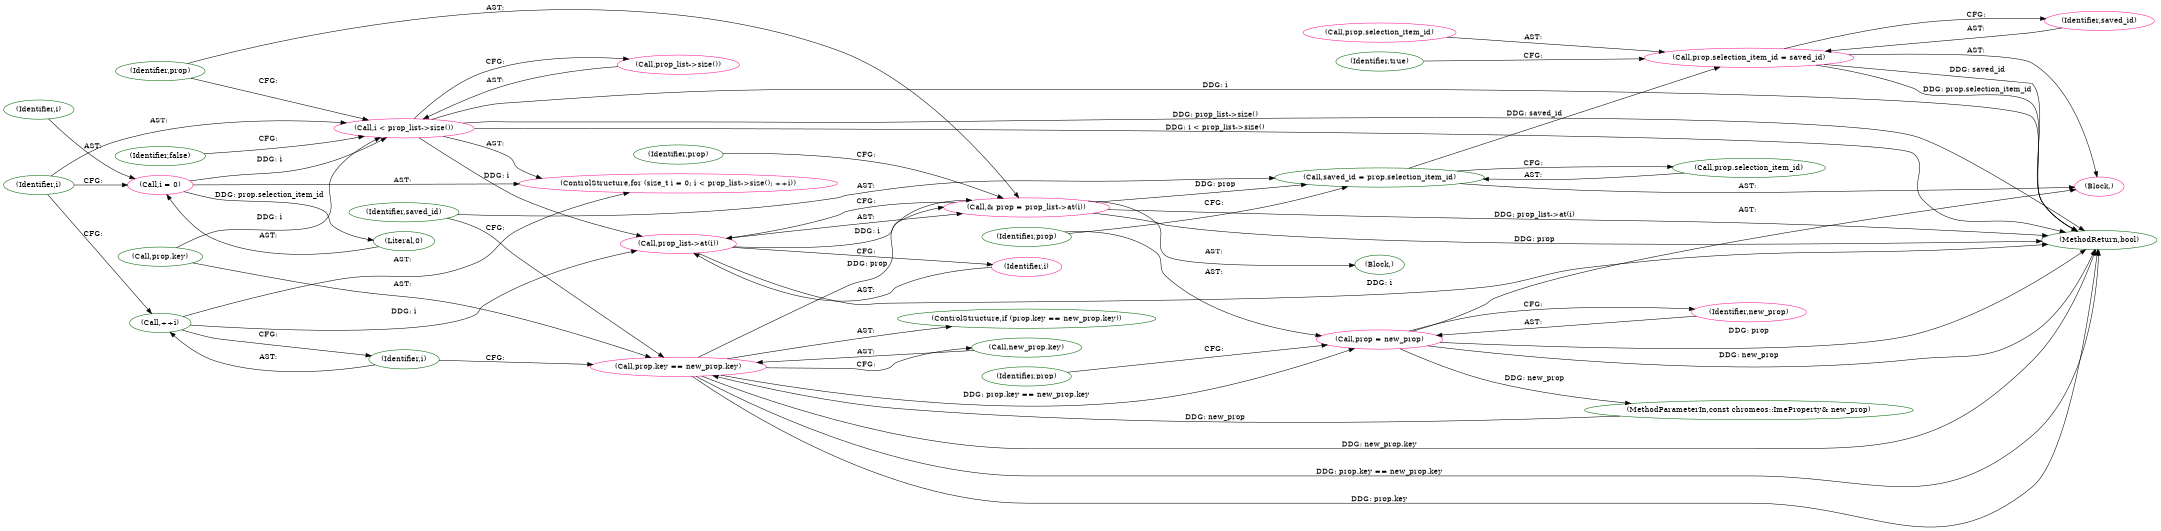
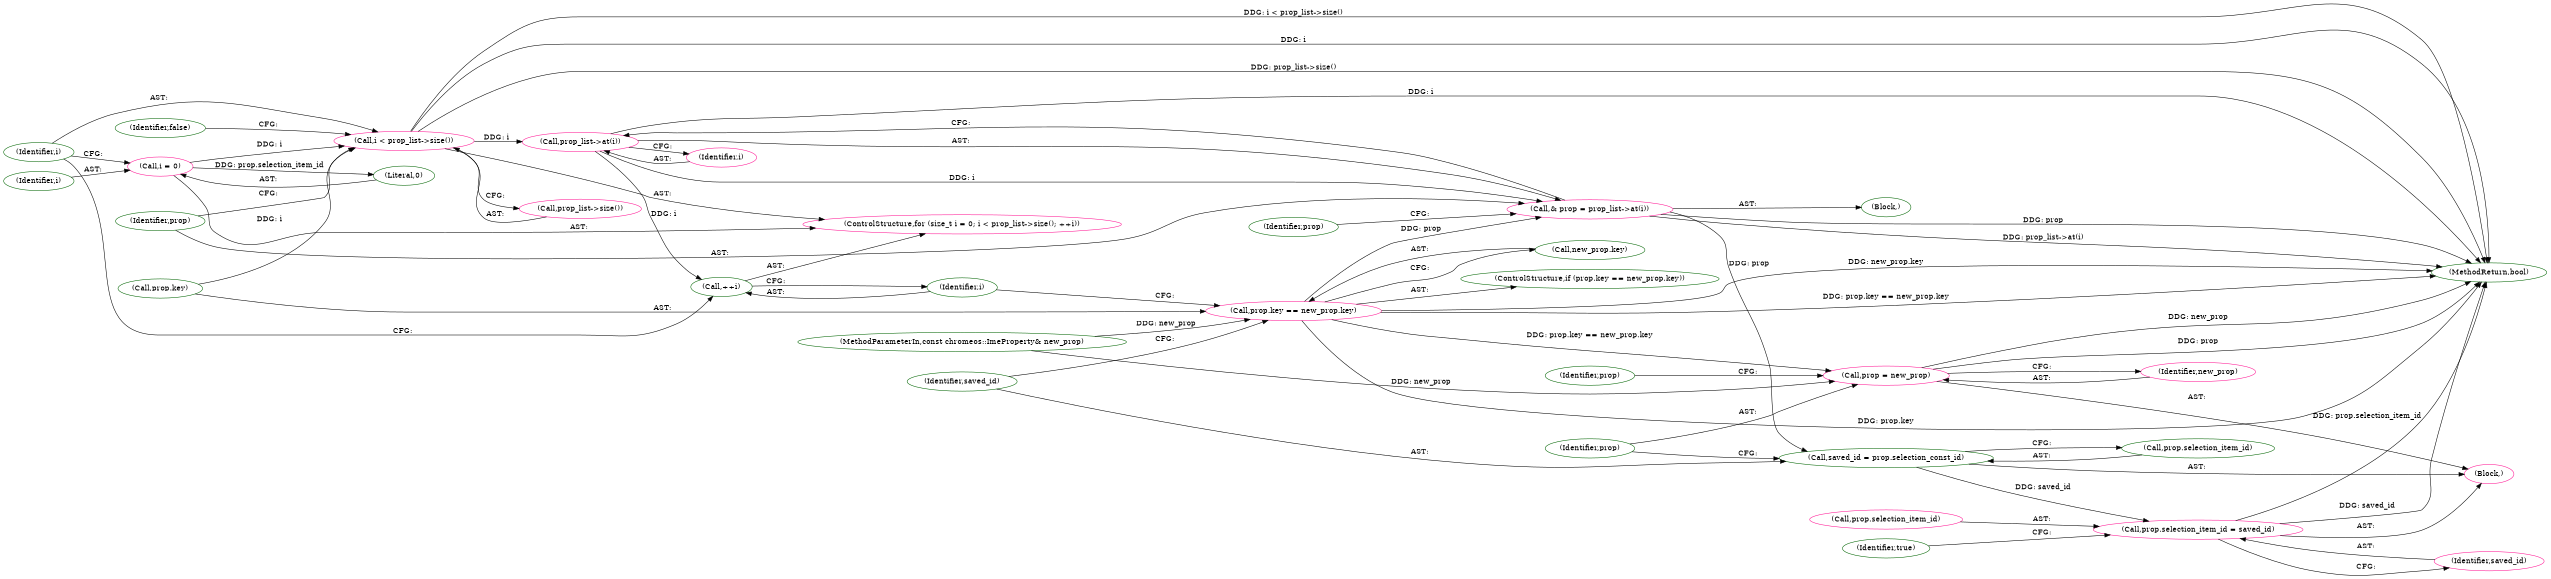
(1380, 178) -> (1886, 458)
(419, 327) -> (648, 212)
(1510, 386) -> (1430, 388)
